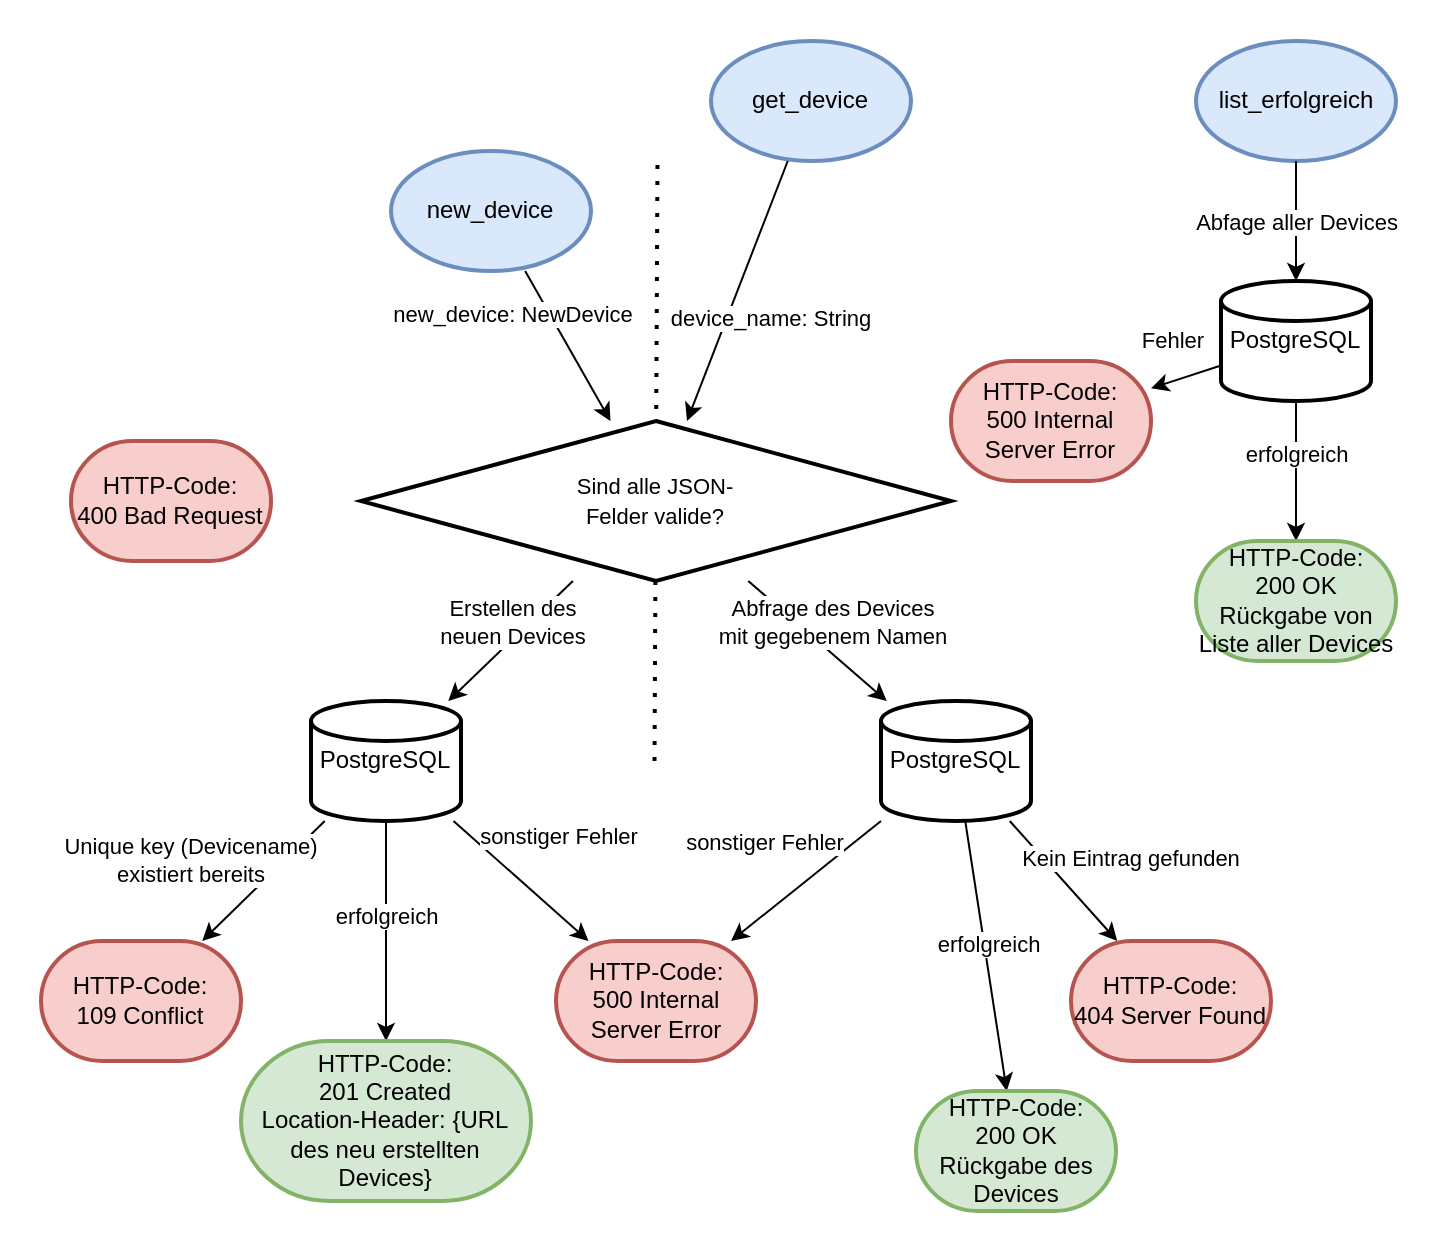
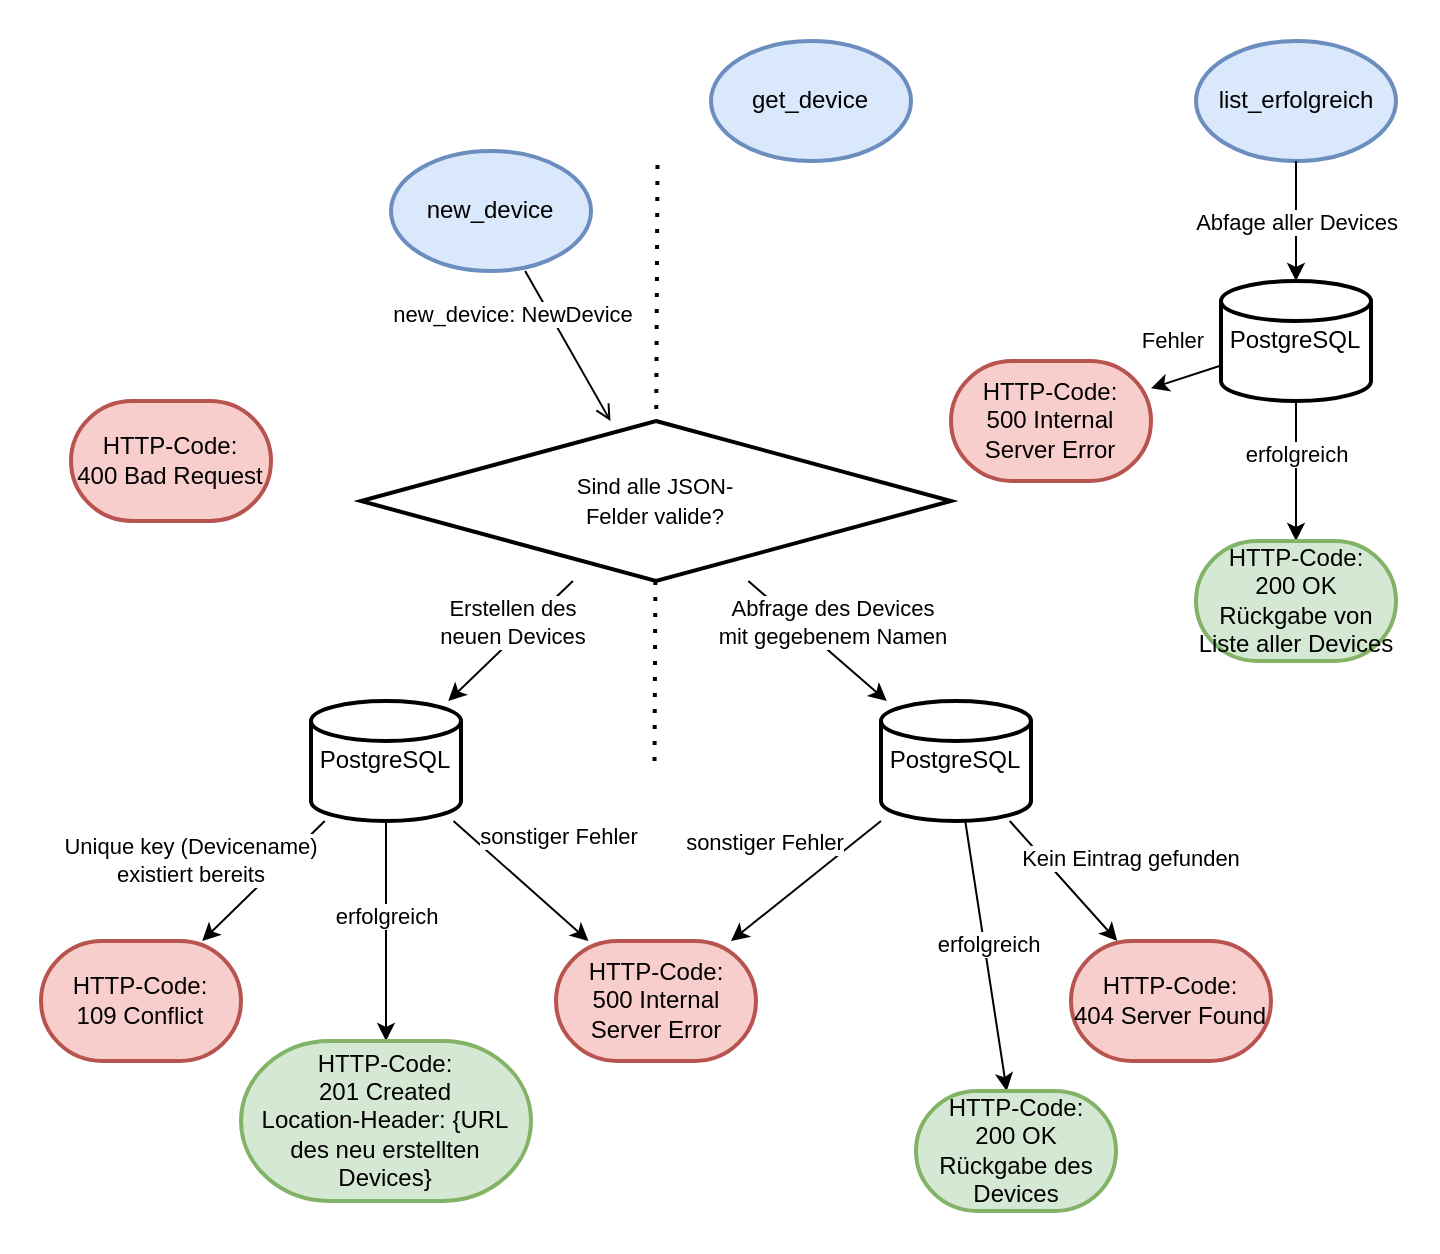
(740, 285) -> none
(603, 408) -> (605, 411)
(171, 501) -> (171, 461)
